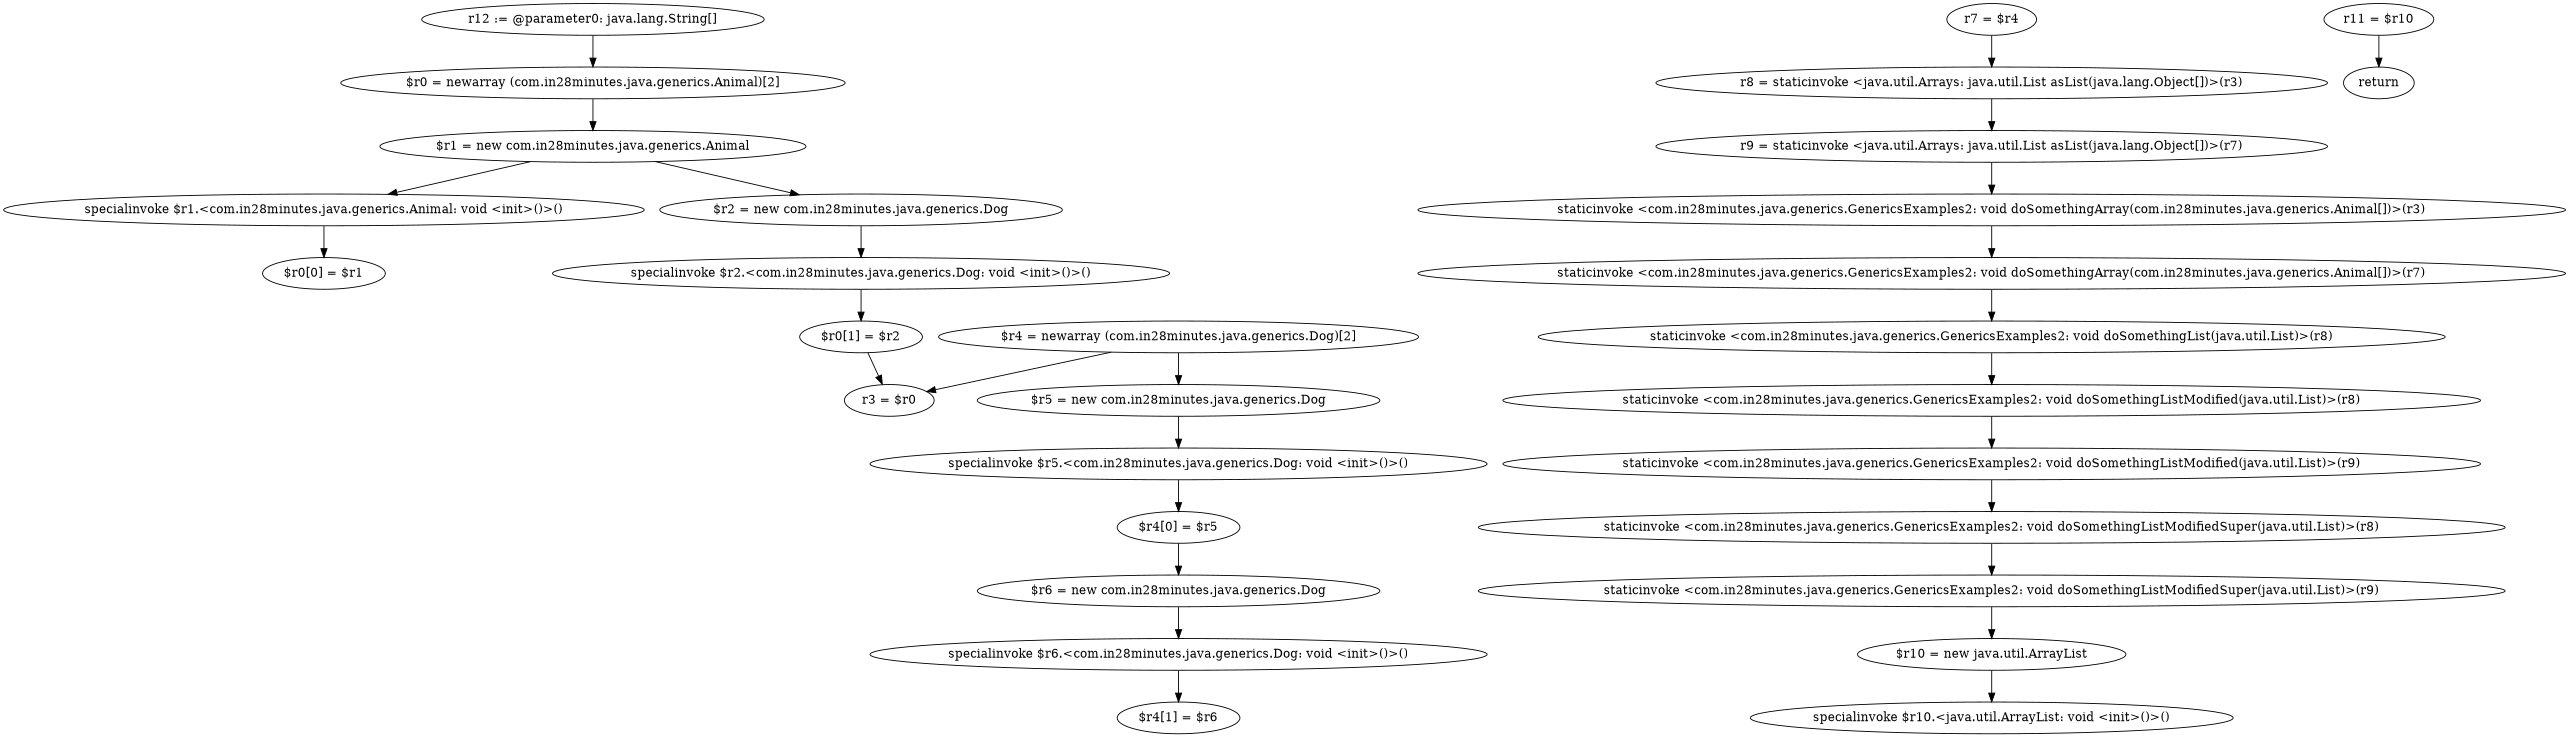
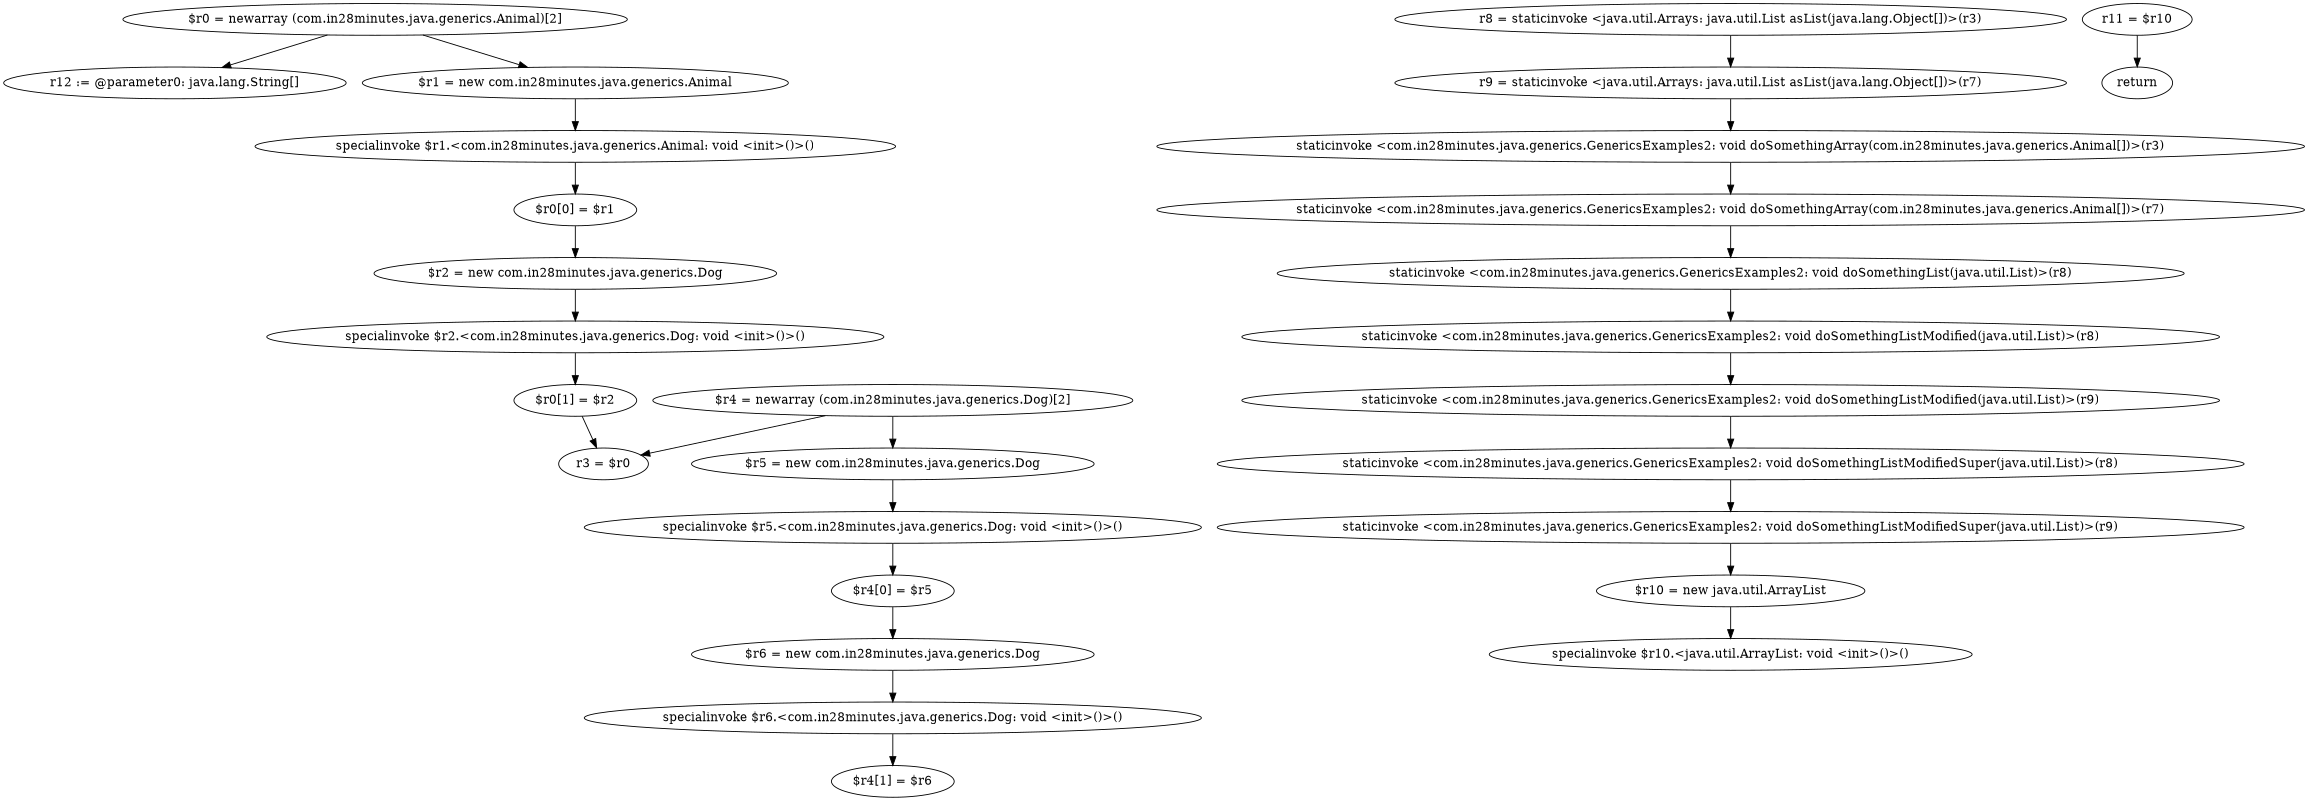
(1992, 19) -> none
(593, 47) -> (279, 50)
(723, 177) -> (575, 237)
